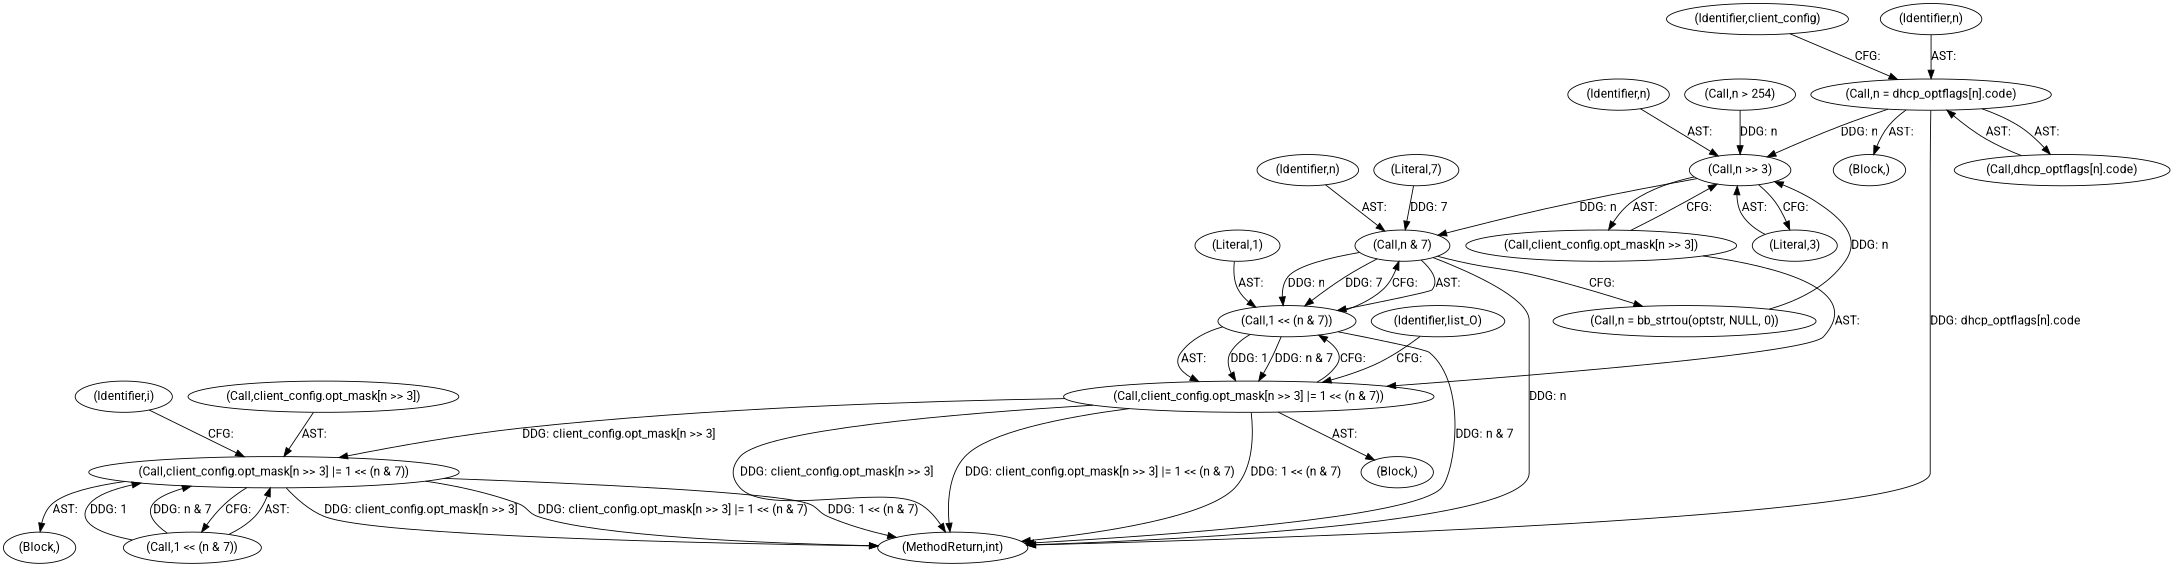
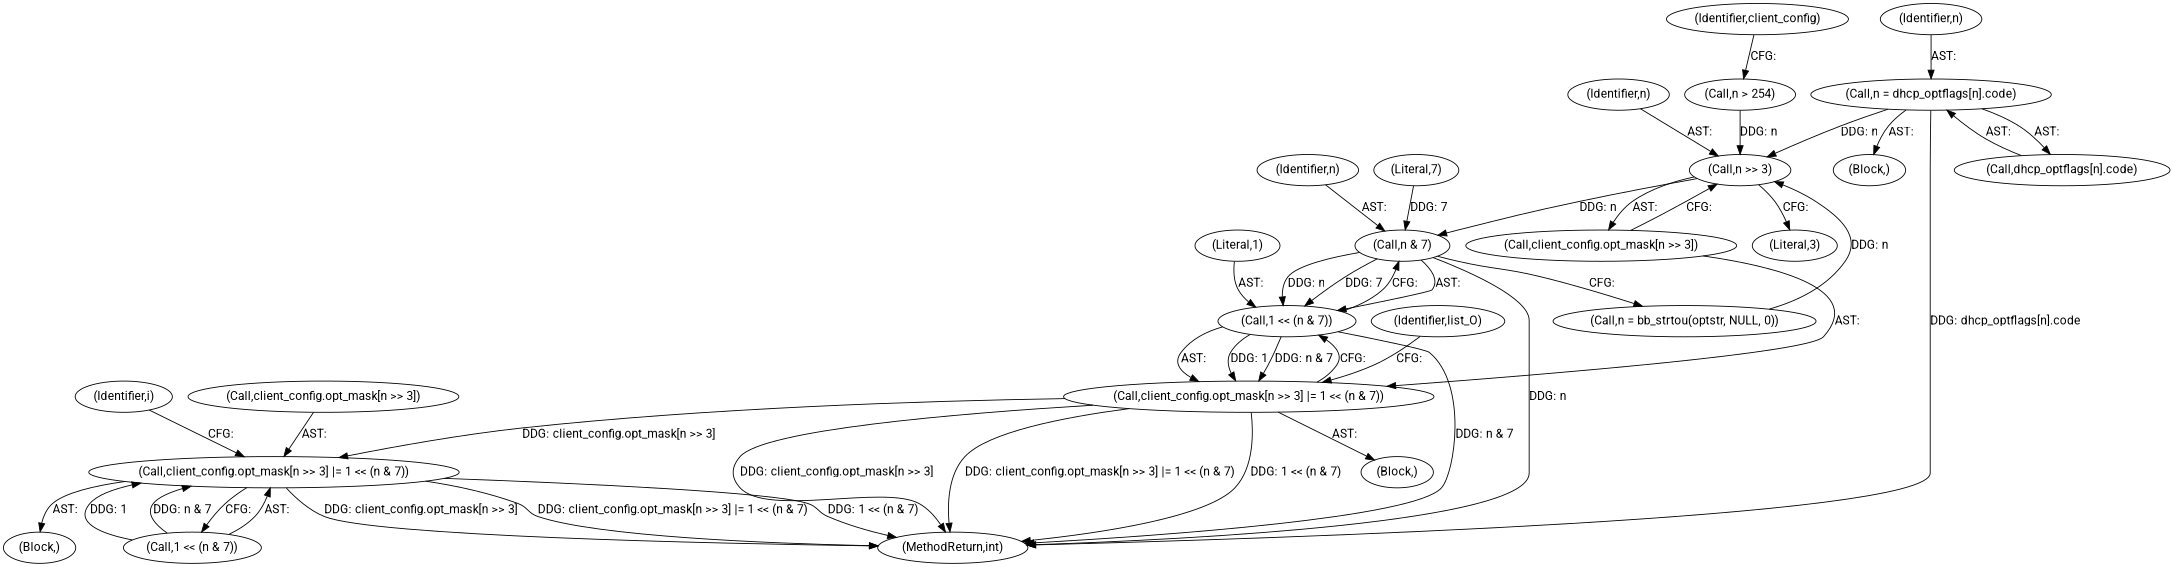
(1840, 55) -> (1750, 53)
(1745, 219) -> none
